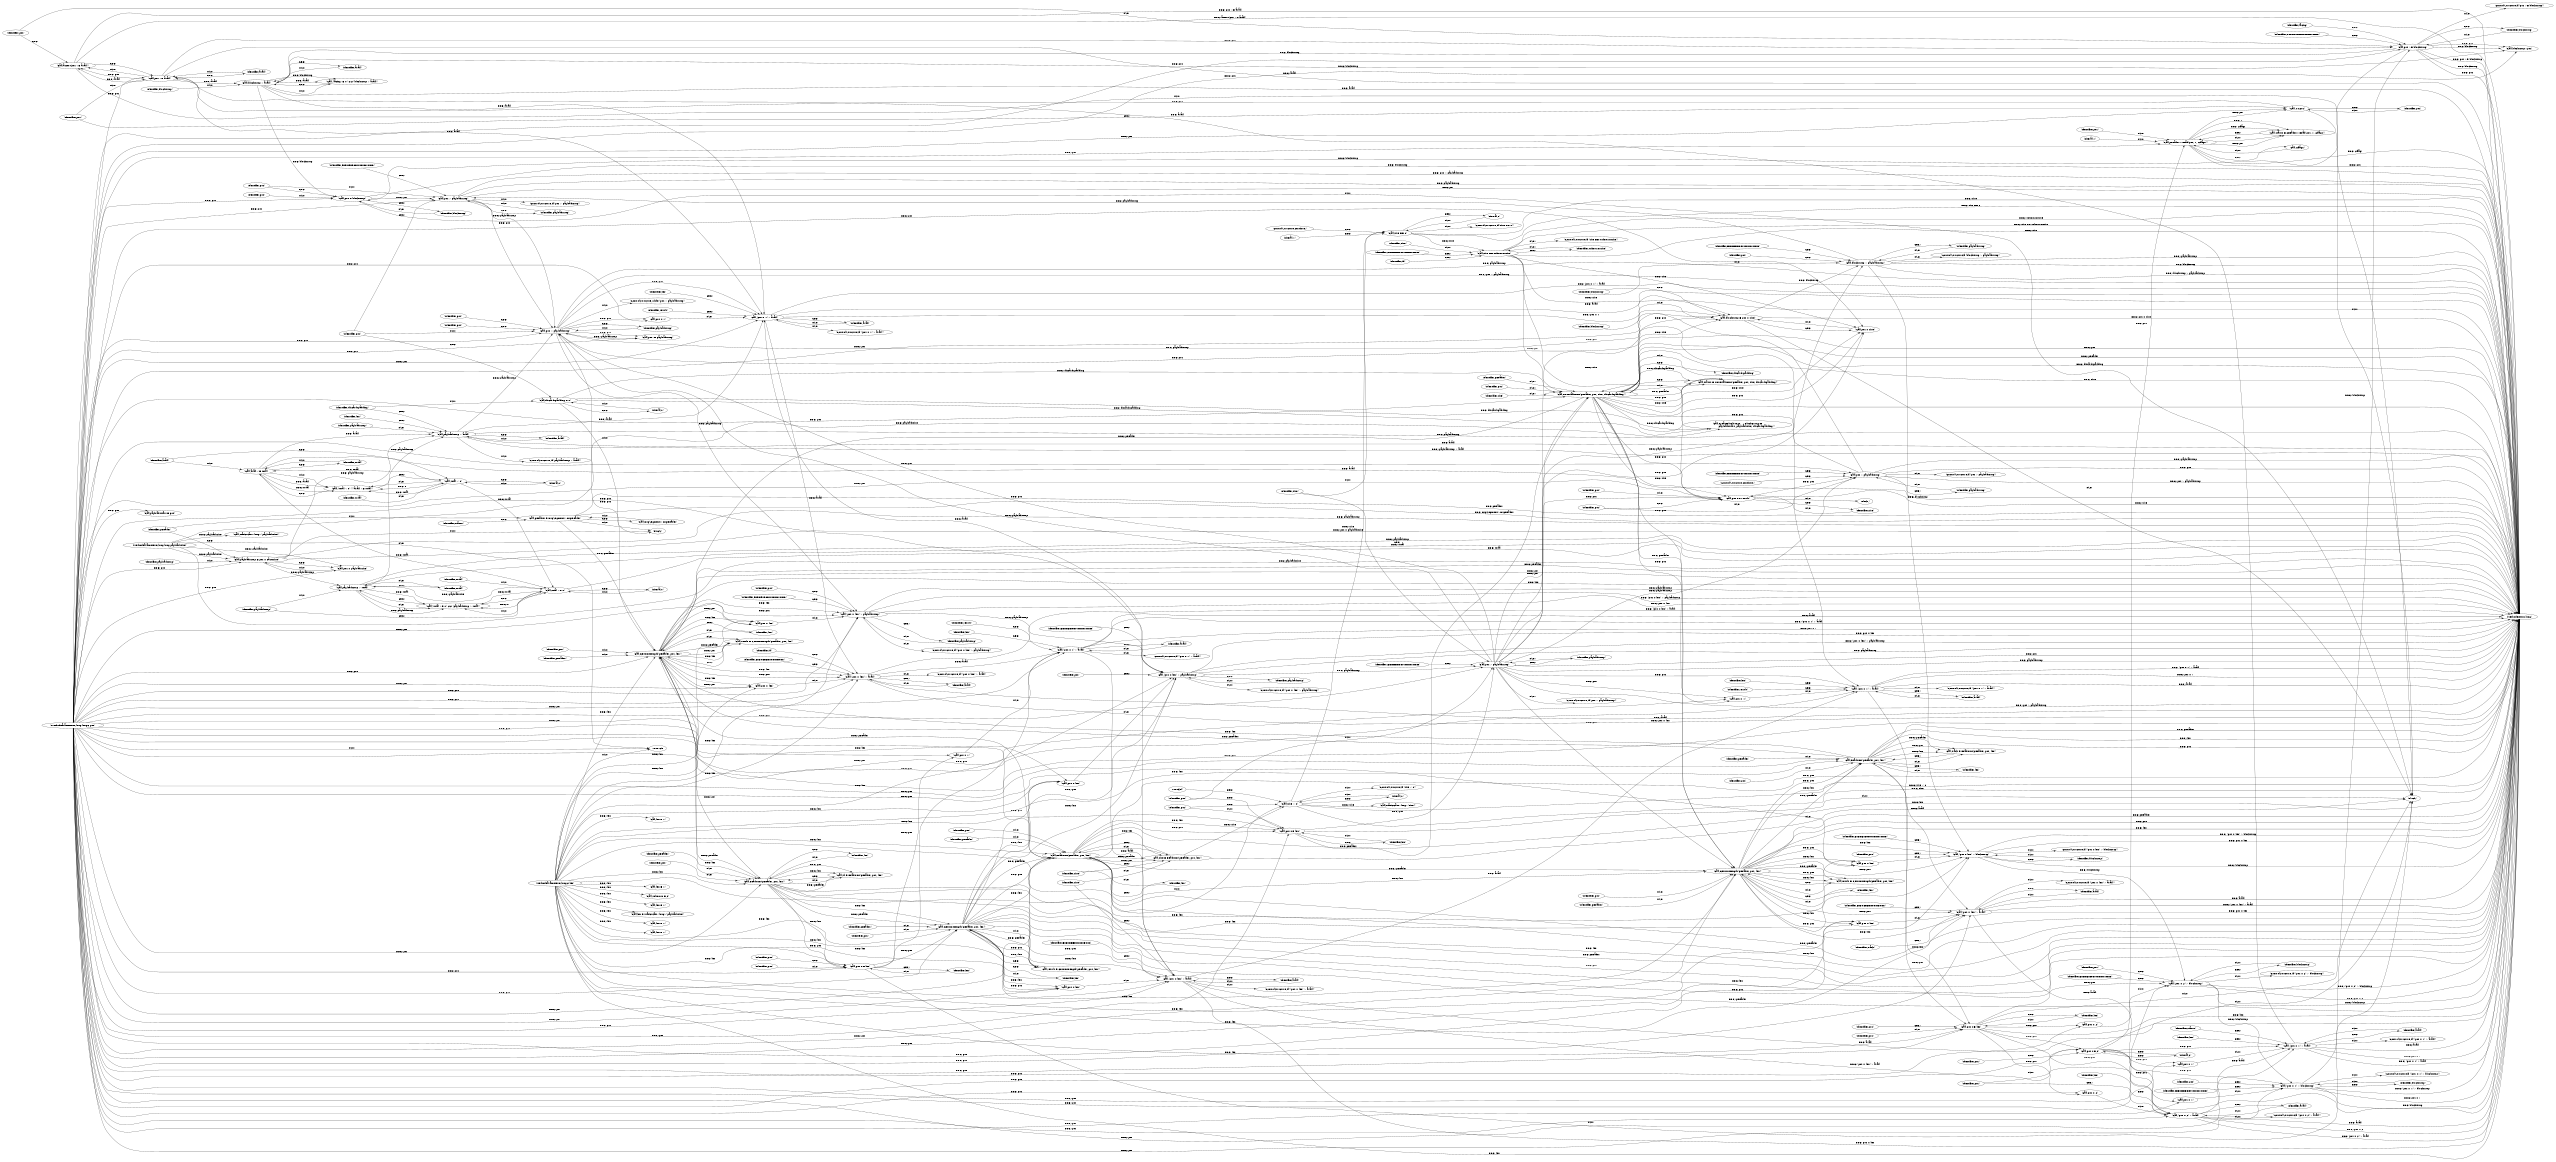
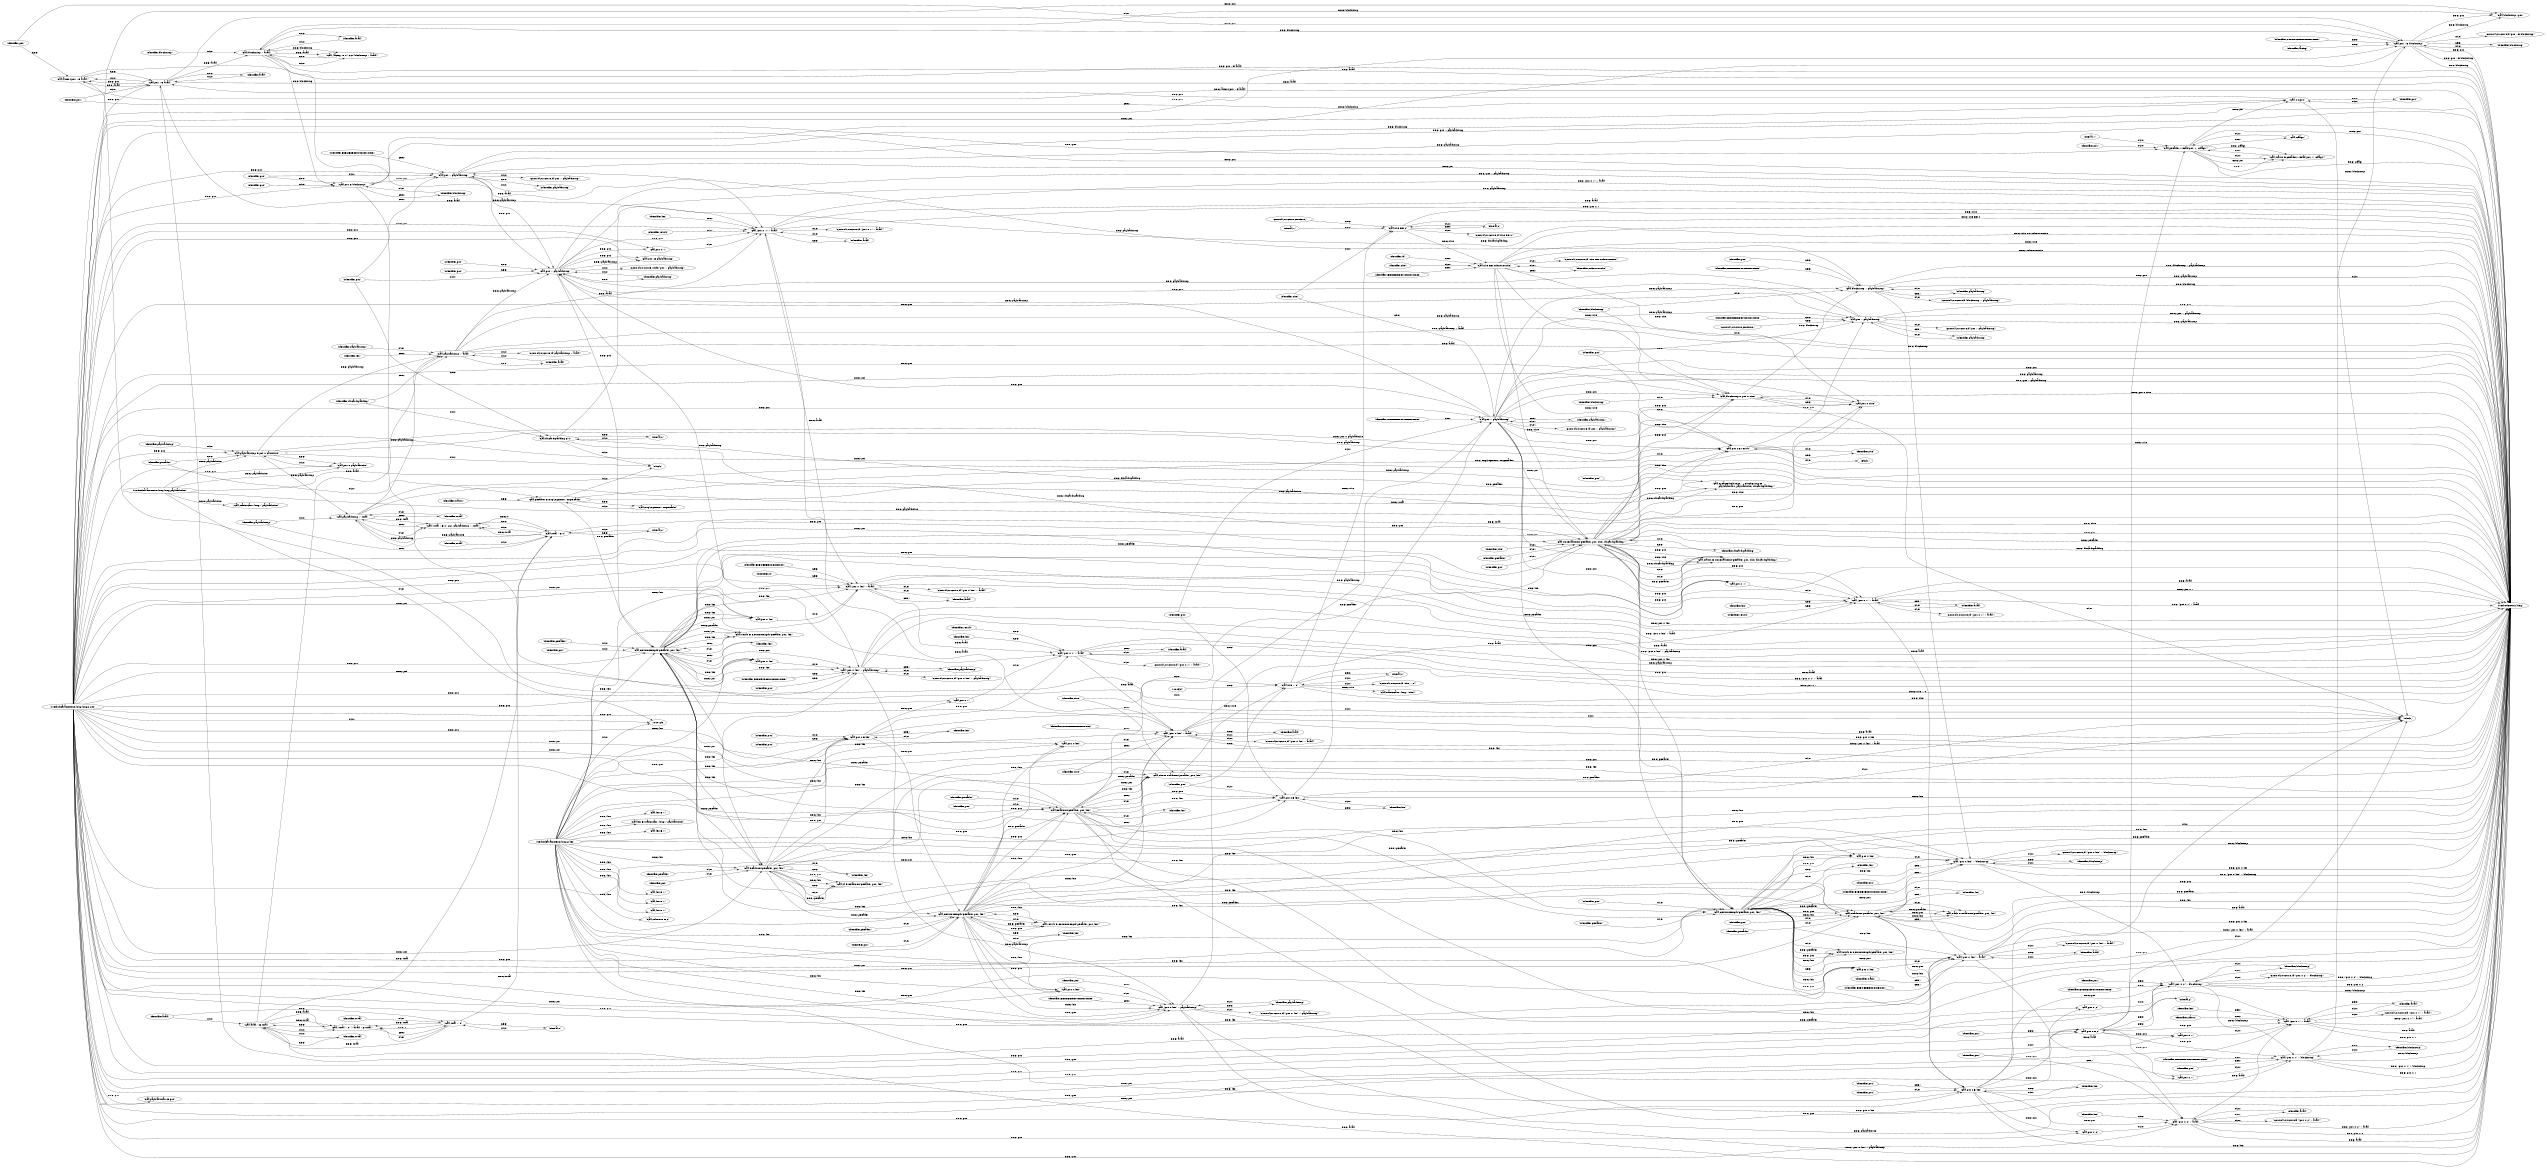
(134, 340) -> none
(1533, 348) -> (1533, 430)
(2413, 1074) -> none
